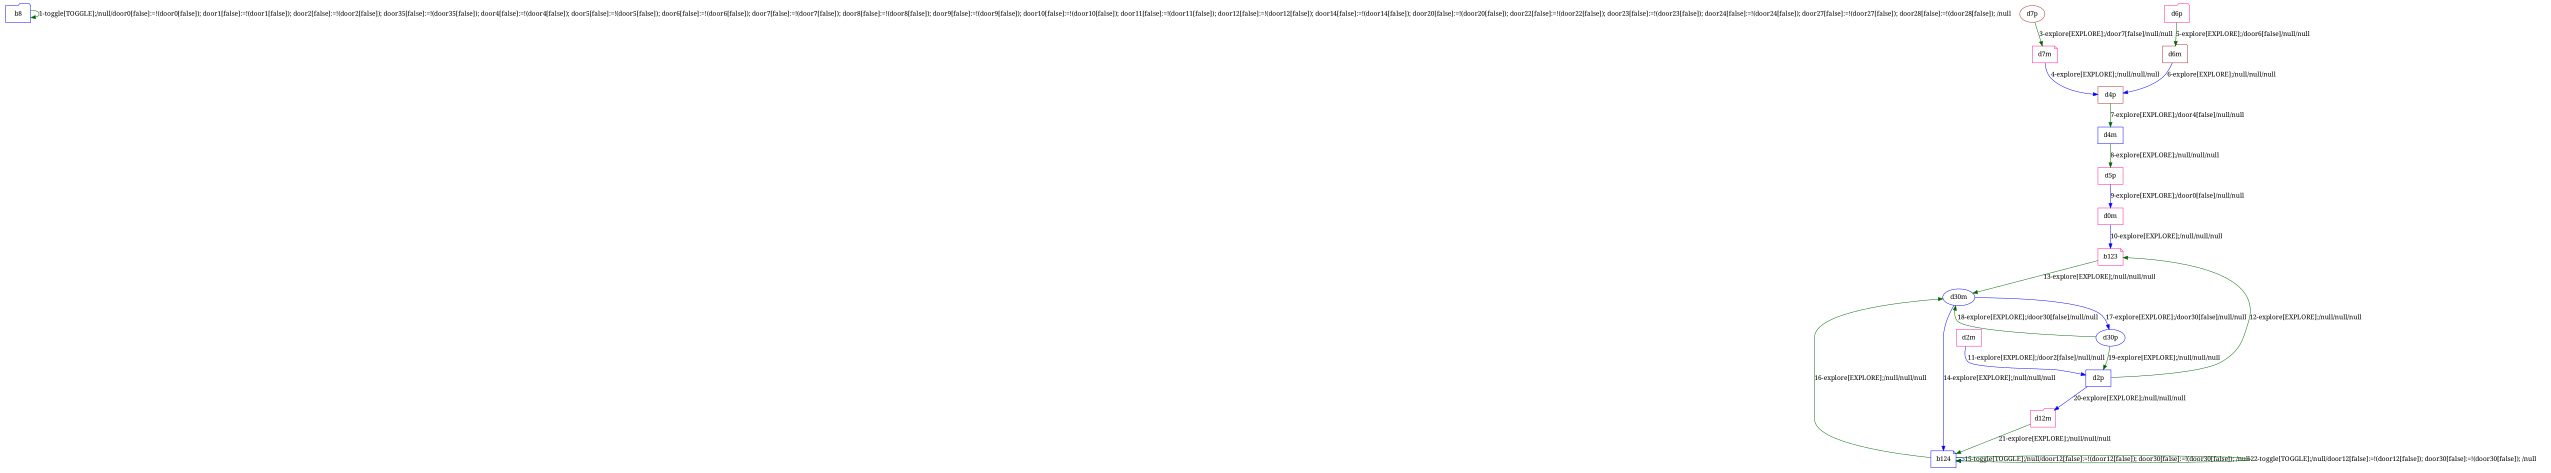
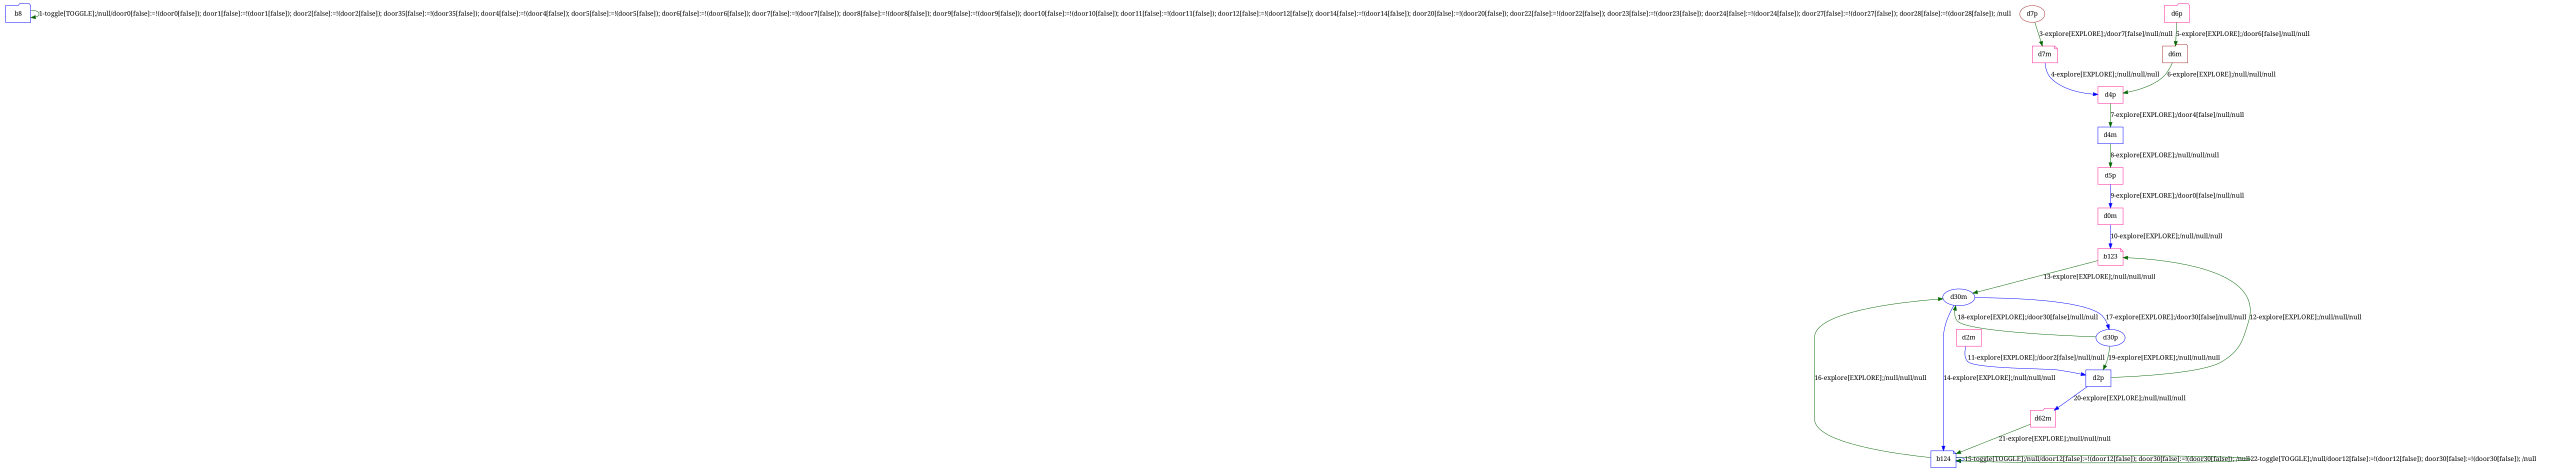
(2154, 83) -> (2154, 83)
(2110, 95) -> (2110, 95)
(2043, 419) -> (2043, 419)
